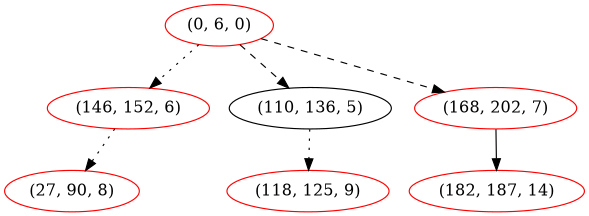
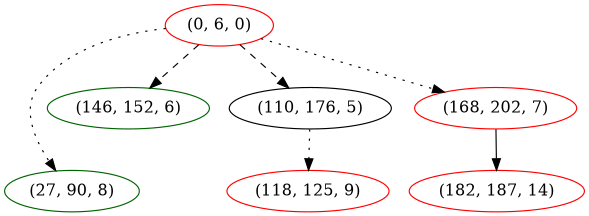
(179, 63) -> (179, 63)
(347, 64) -> (347, 64)
(128, 108) -> (128, 108)
(310, 108) -> (310, 108)
(104, 145) -> (61, 64)
(72, 191) -> (72, 191)
